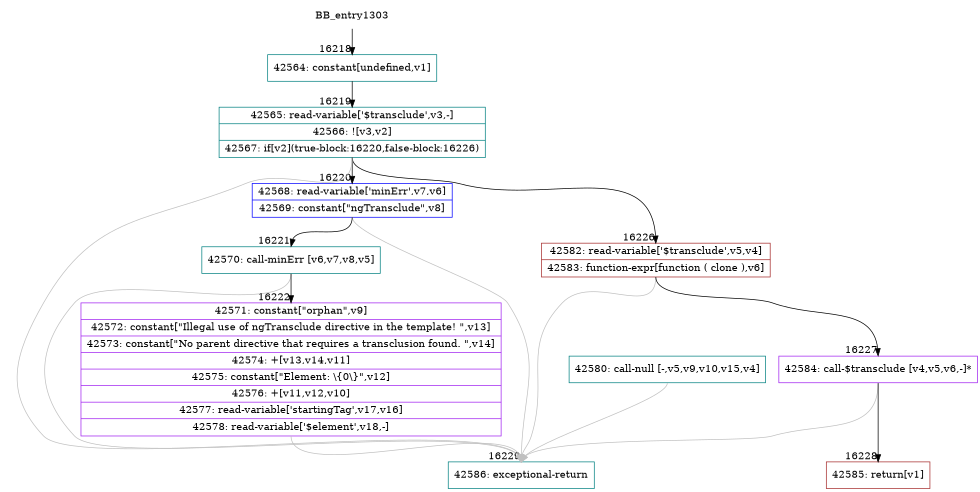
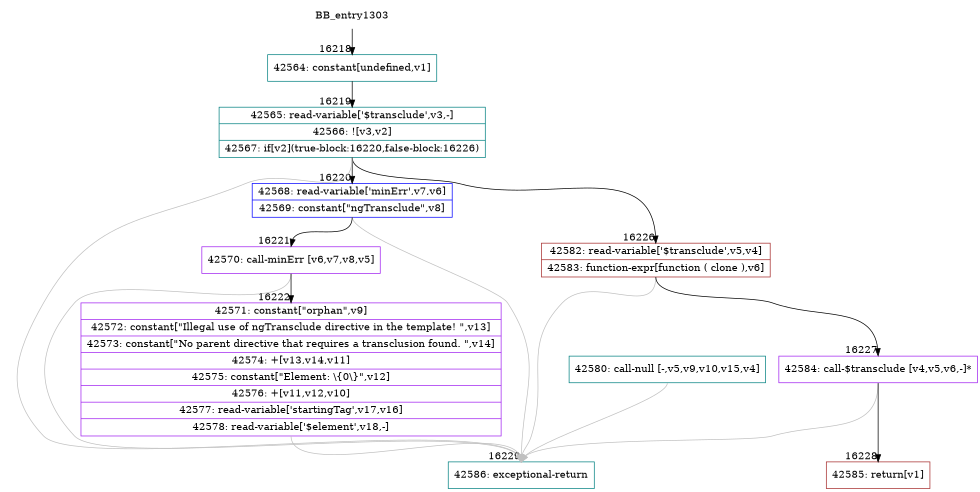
(291, 260) -> (291, 260)
